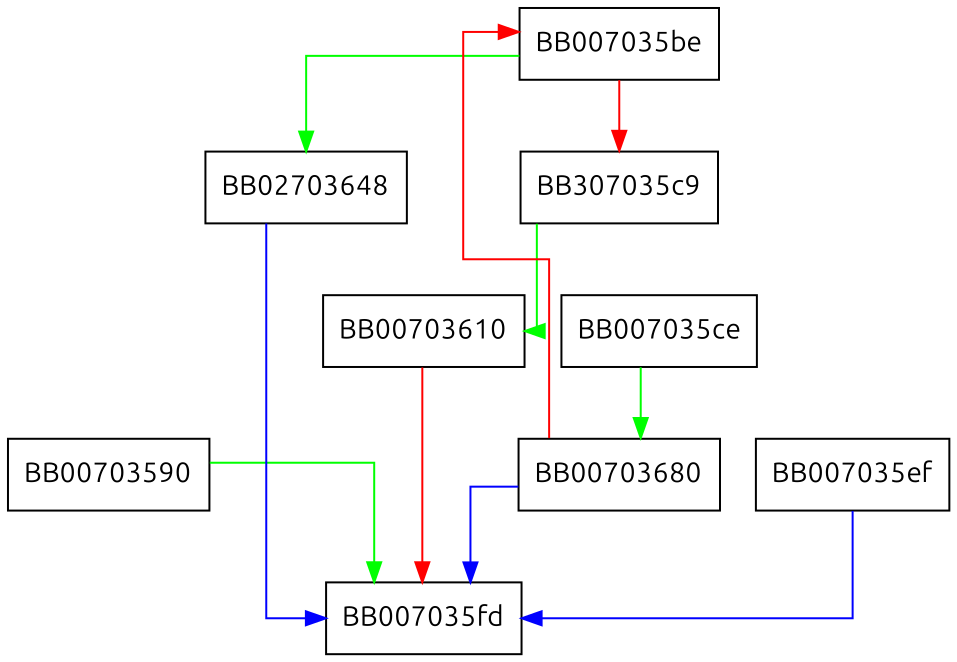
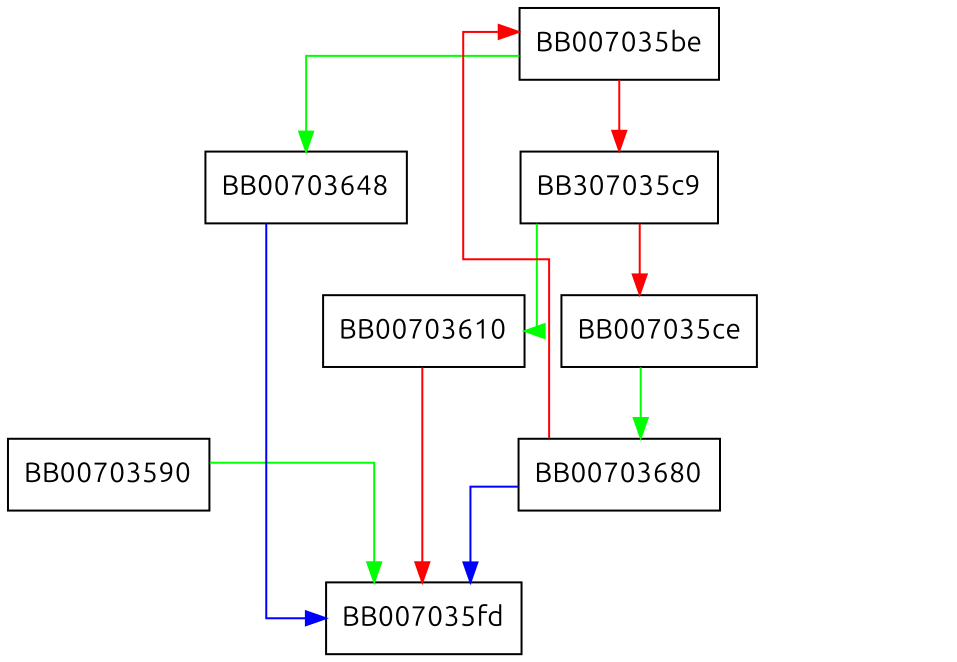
(306, 187) -> (306, 187)
none -> (640, 249)
(853, 475) -> none
